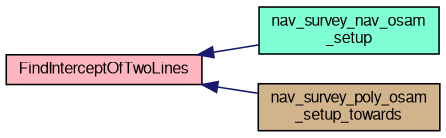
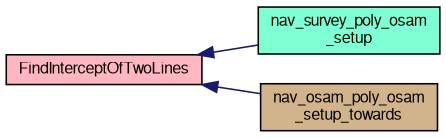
(349, 31) -> (349, 31)
(349, 107) -> (349, 107)
